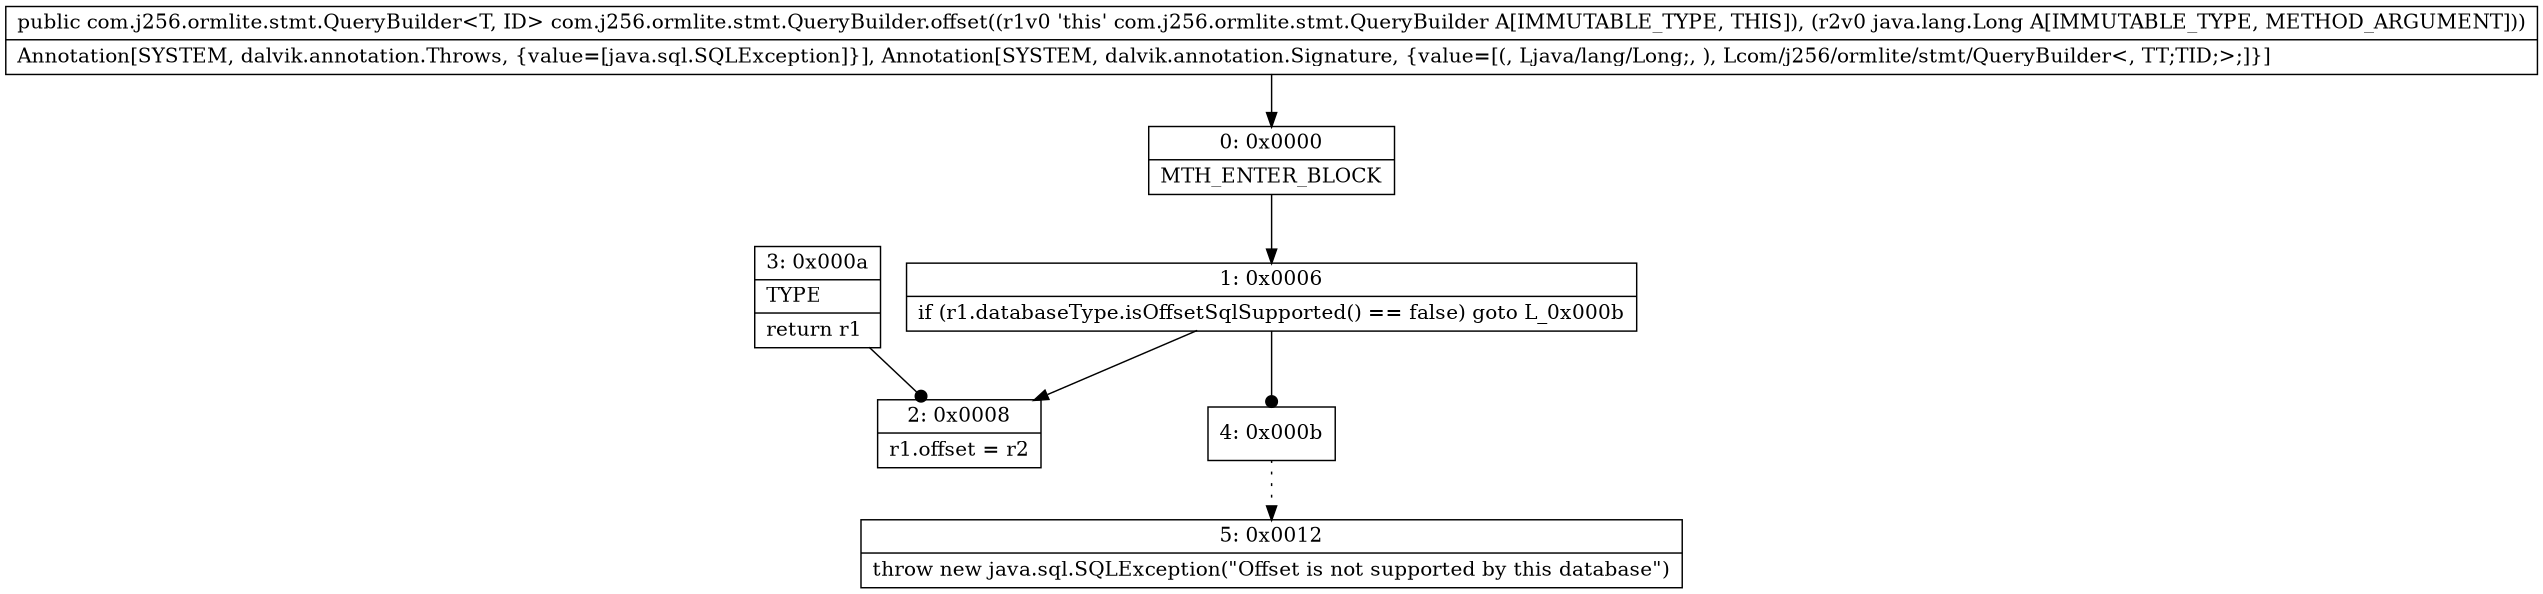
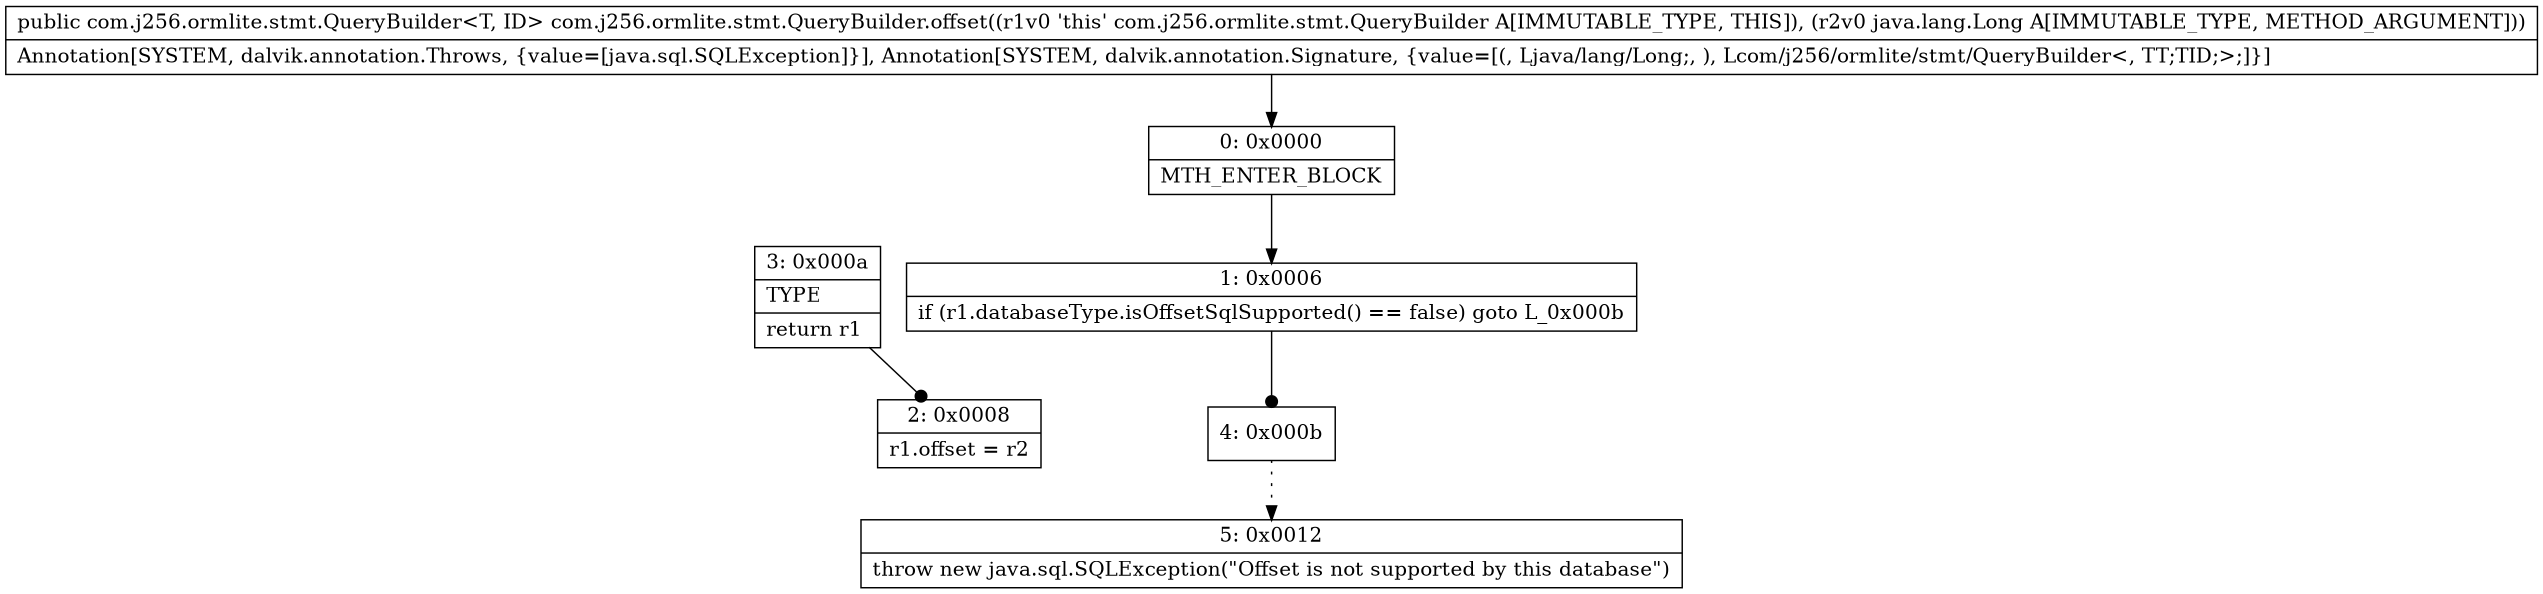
(1122, 363) -> none
